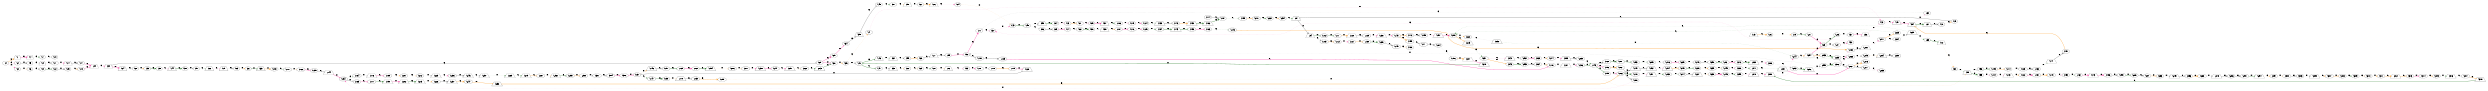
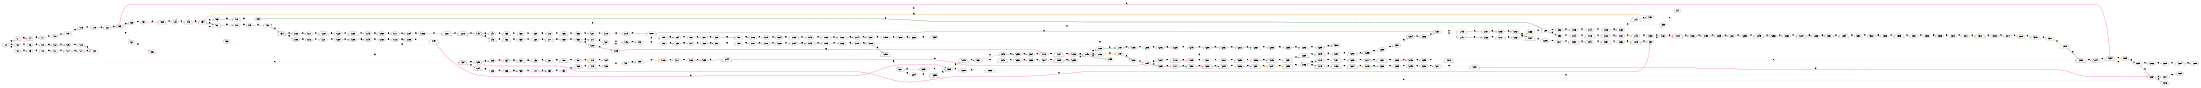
(1215, 21) -> (849, 38)
none -> (60, 35)
(1403, 36) -> (388, 40)
(1960, 71) -> (902, 20)
